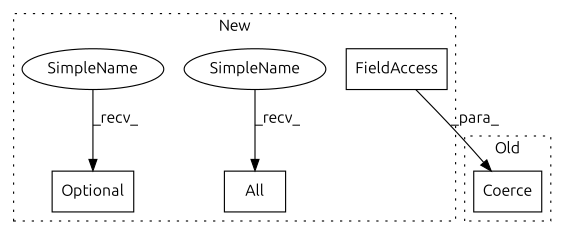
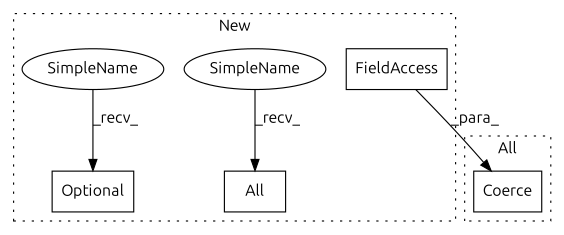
(508, 149) -> (508, 149)
